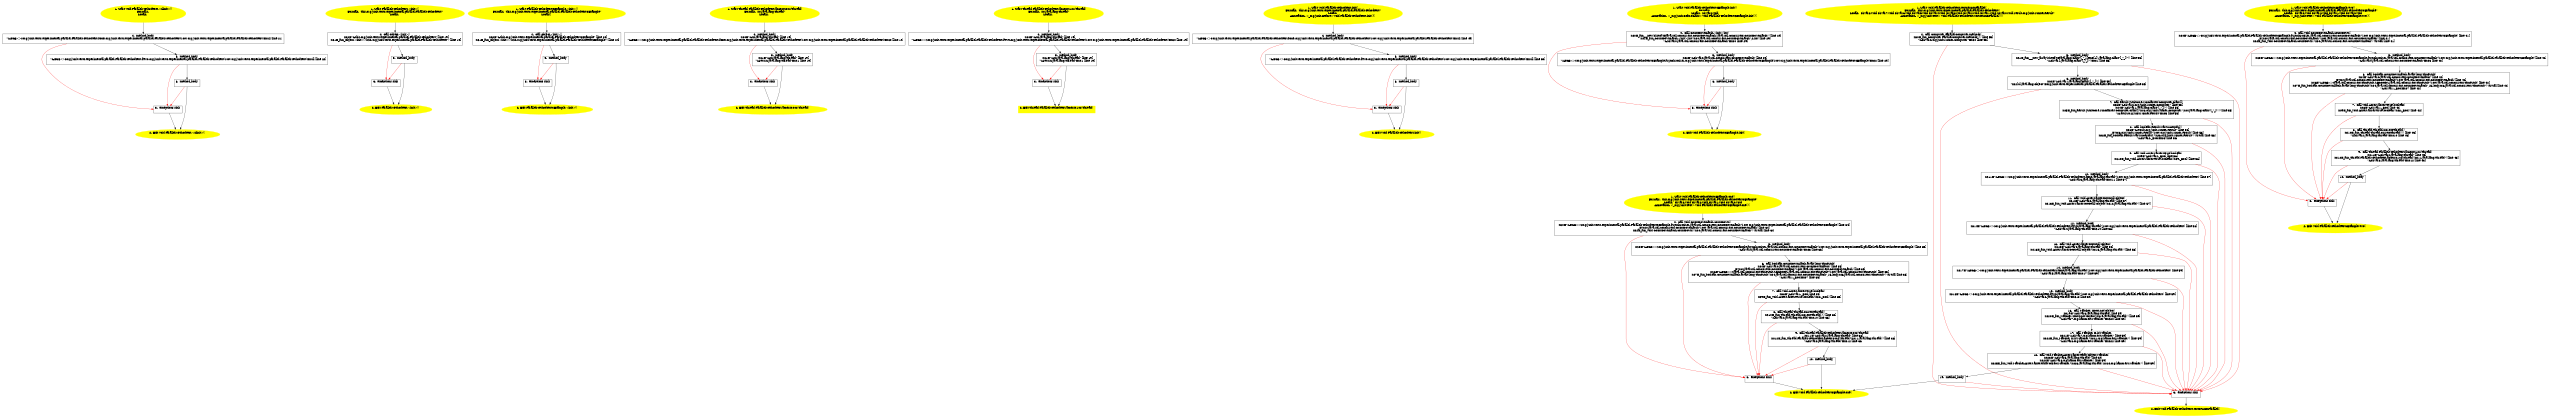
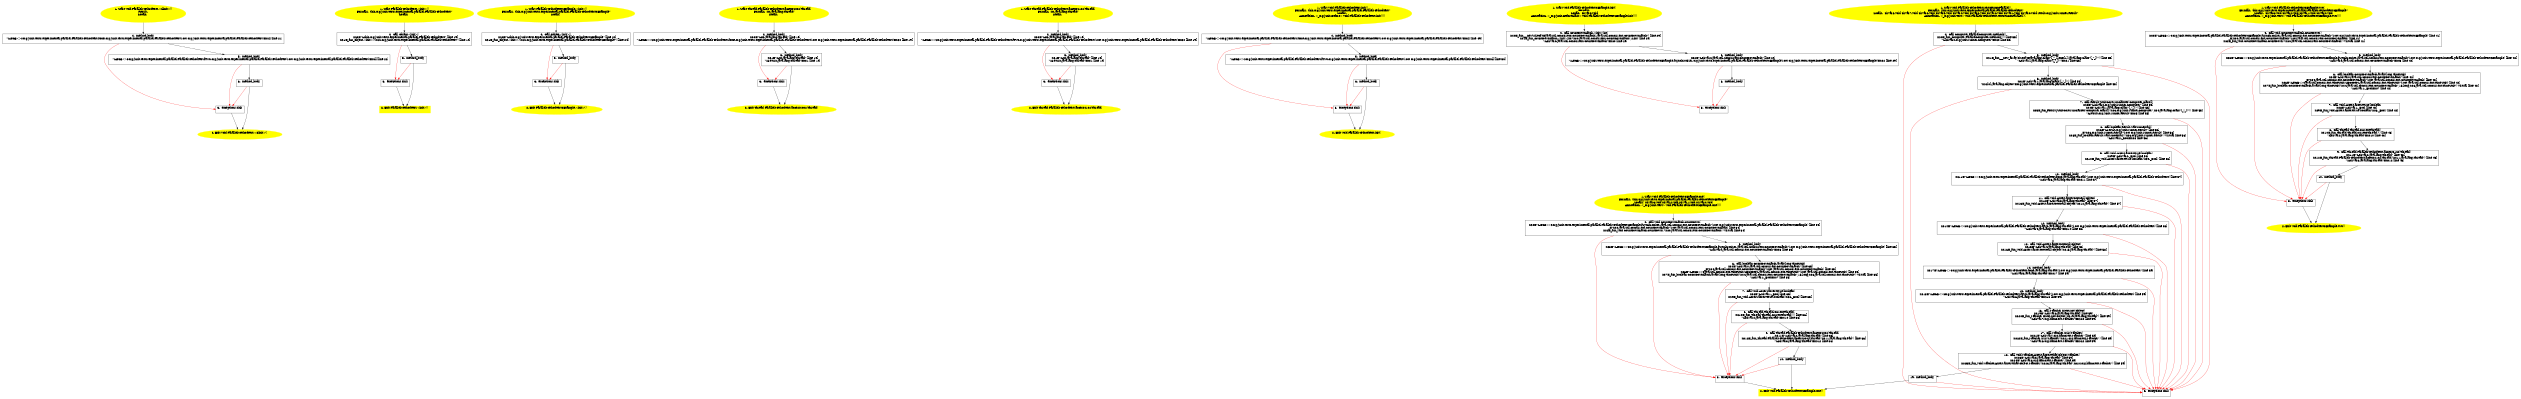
(143, 14) -> (143, 14)
(396, 109) -> (405, 110)
(1057, 109) -> (1066, 110)
(1714, 134) -> none
(1821, 394) -> (1792, 393)
(2186, 411) -> none
